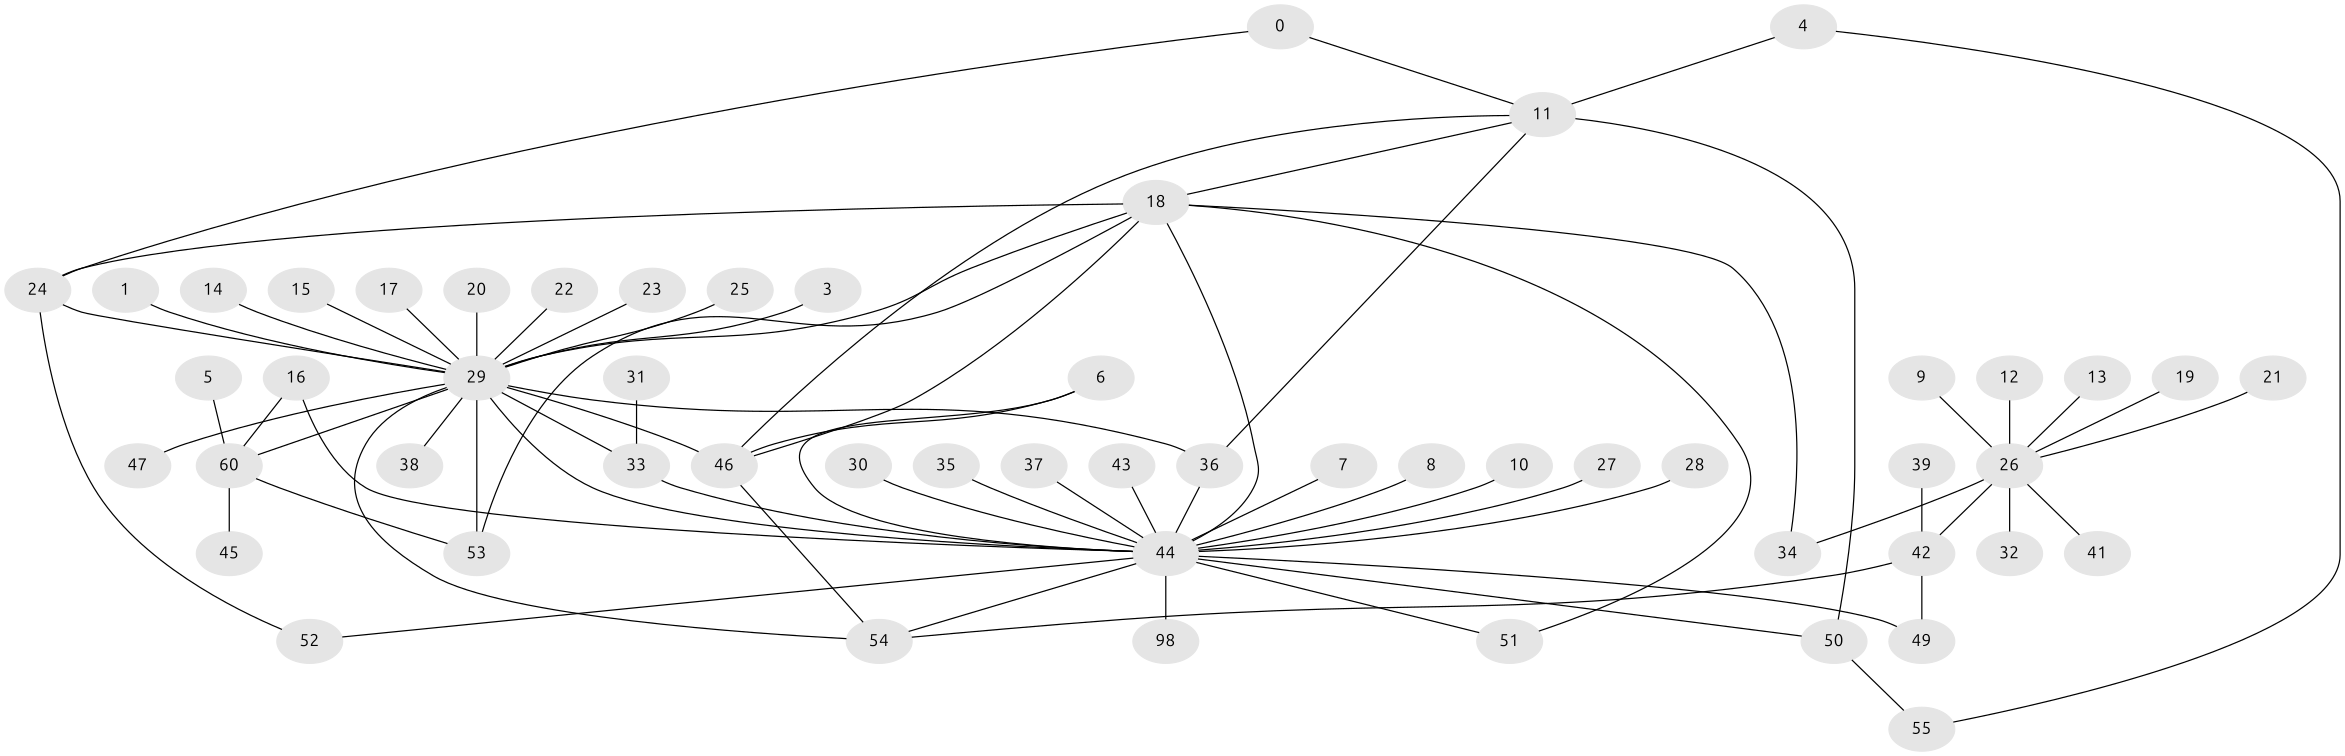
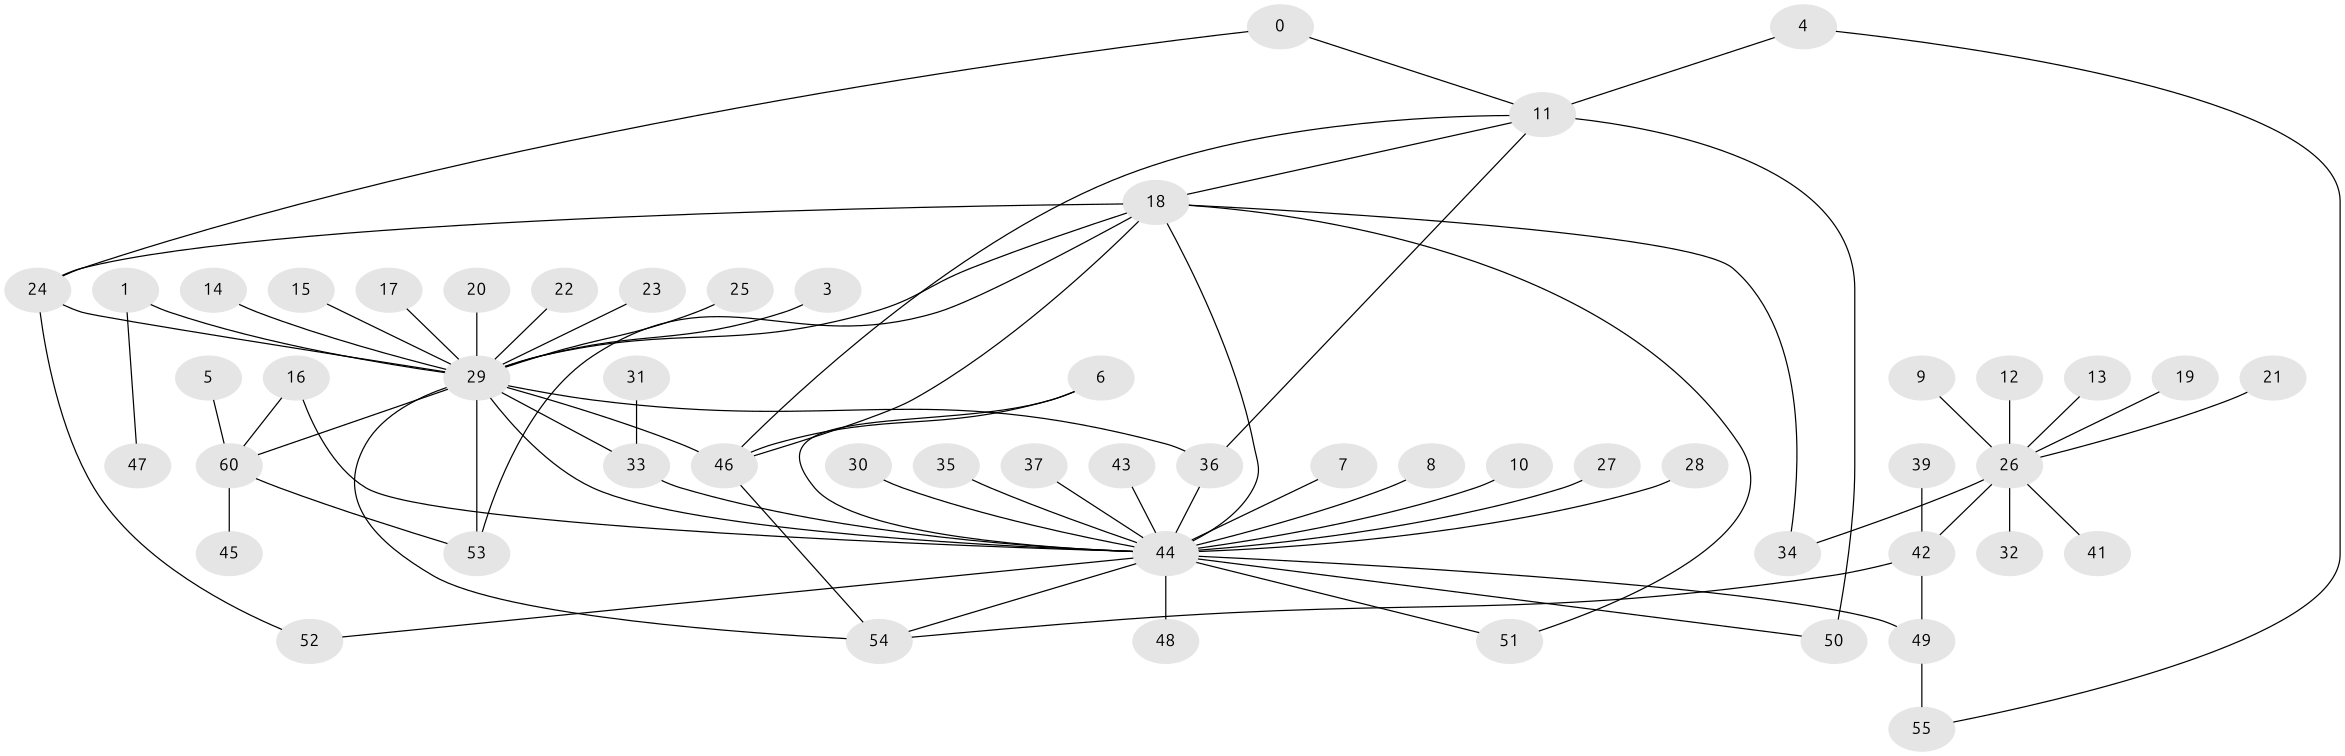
(296, 414) -> (132, 378)
(410, 466) -> none
(1166, 641) -> (1166, 641)
(1878, 685) -> (1922, 685)
